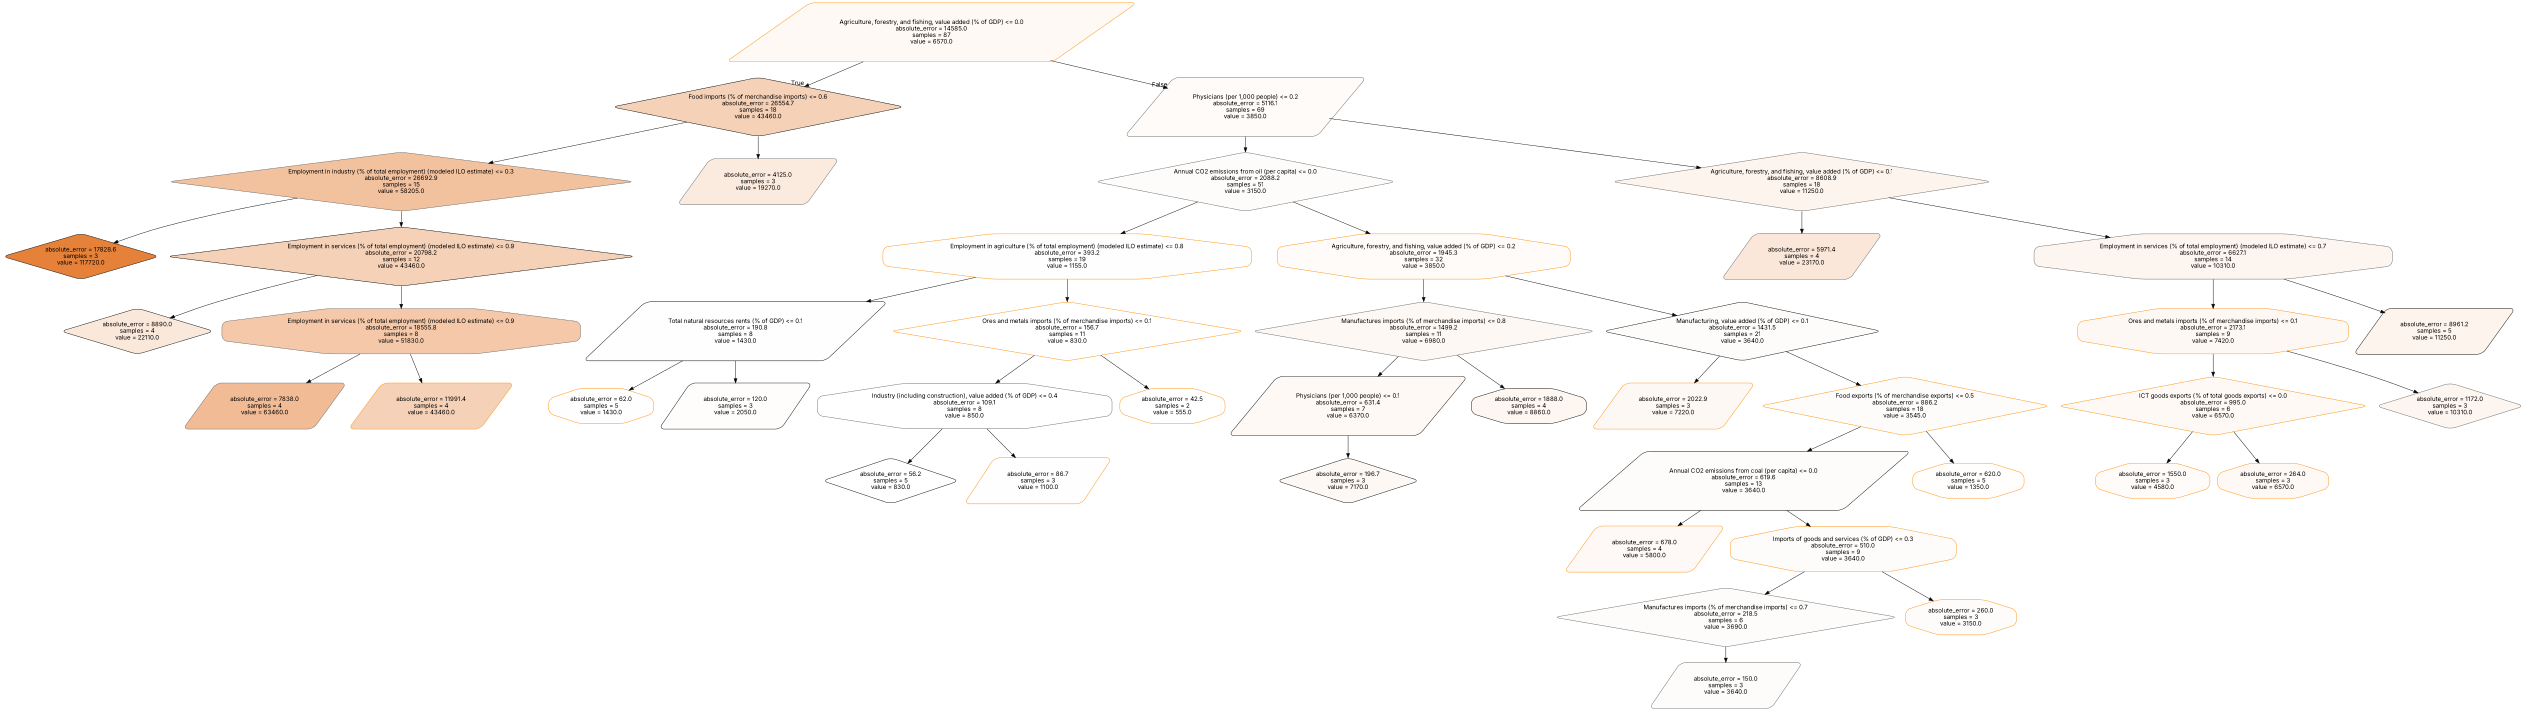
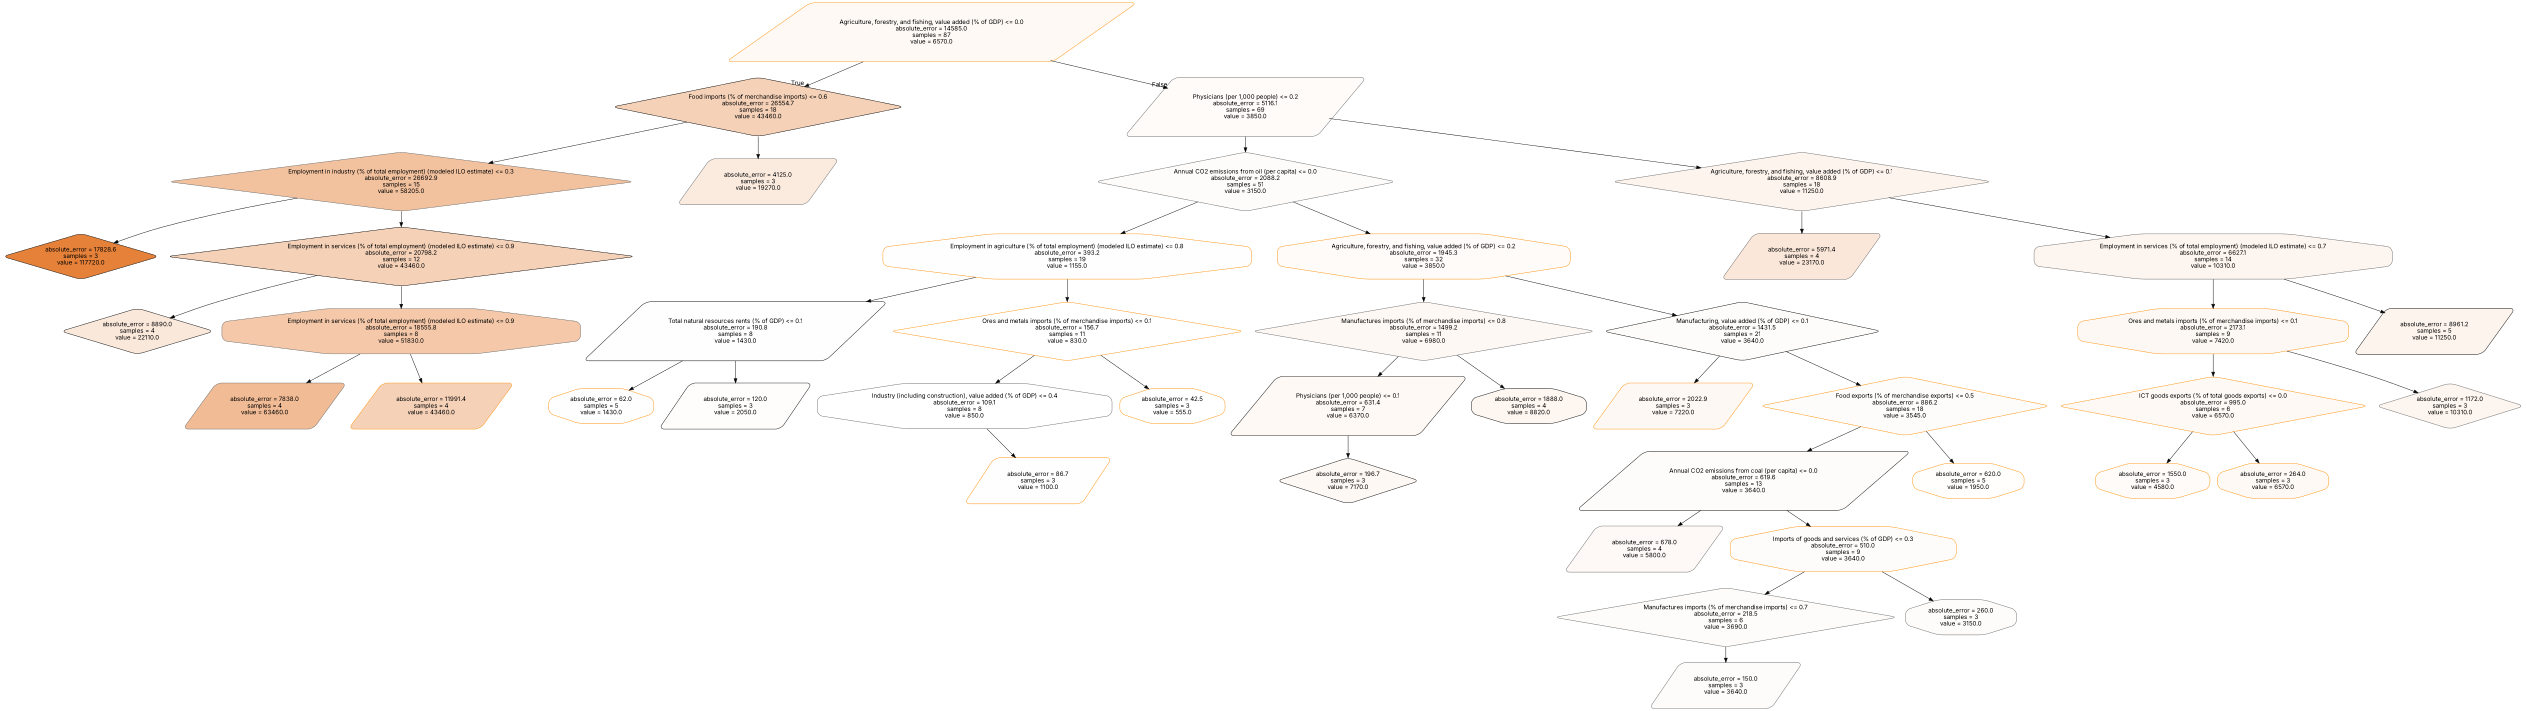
(1172, 406) -> (1172, 406)
(1529, 406) -> (1529, 406)
(891, 481) -> none
(1968, 481) -> (1968, 481)
(1645, 549) -> (1645, 549)
(1961, 617) -> (1961, 617)
